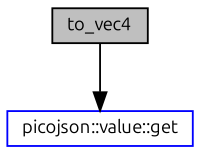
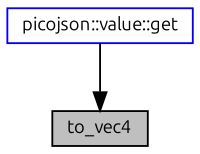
(100, 68) -> (100, 68)
